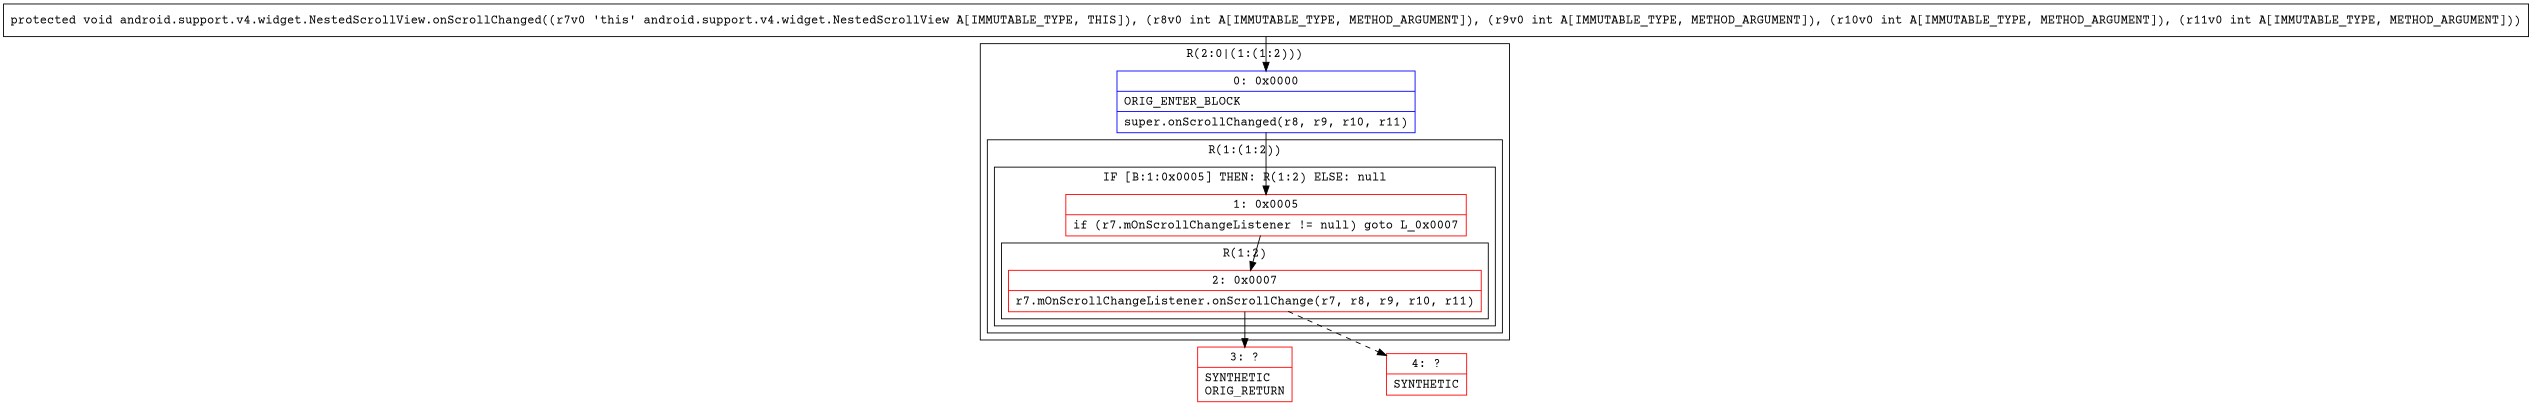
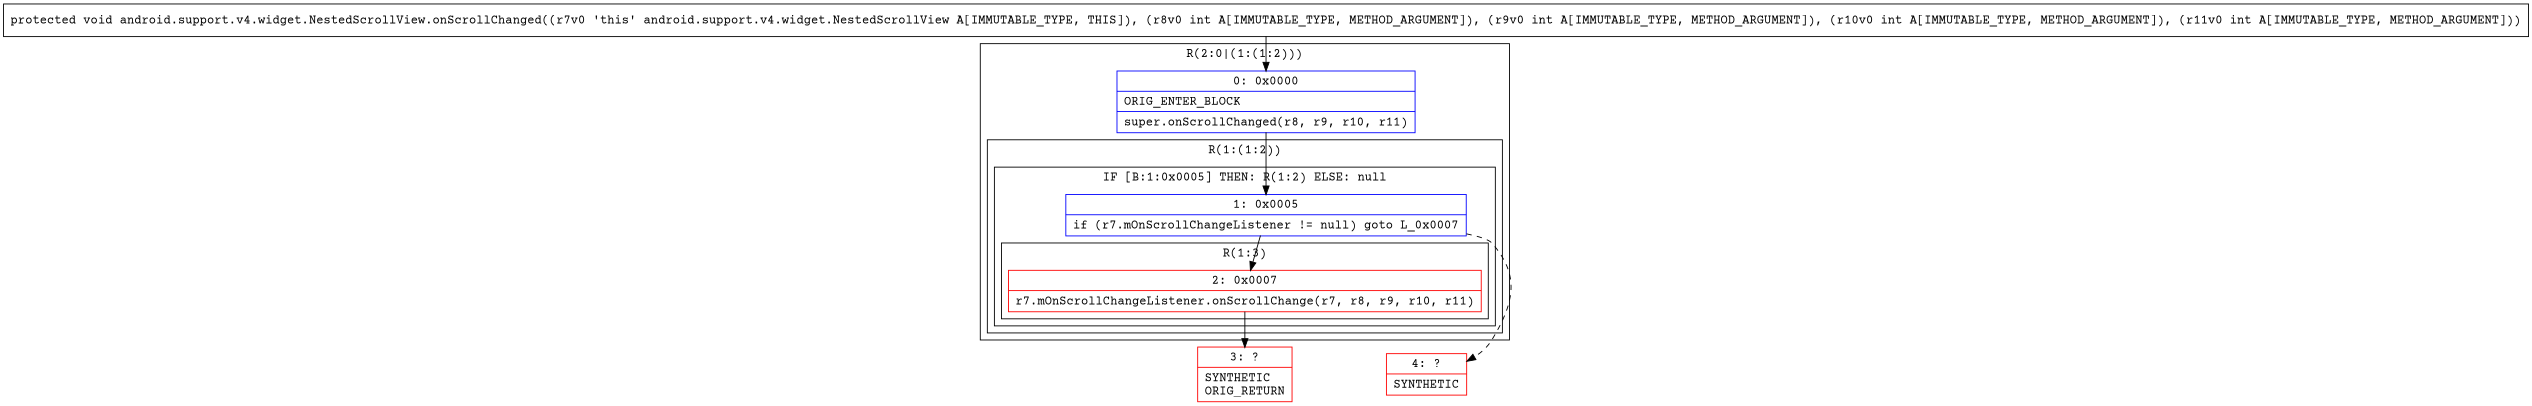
(1266, 215) -> (1266, 215)
(1245, 253) -> (1245, 253)
(1333, 332) -> (1511, 290)
